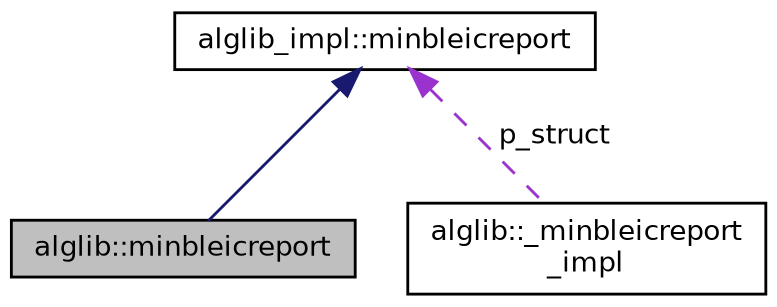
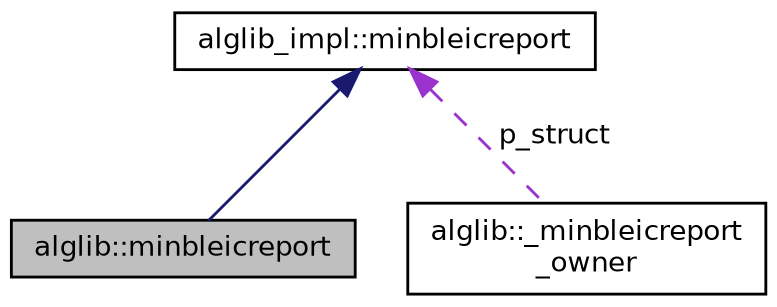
(587, 249) -> (587, 249)
